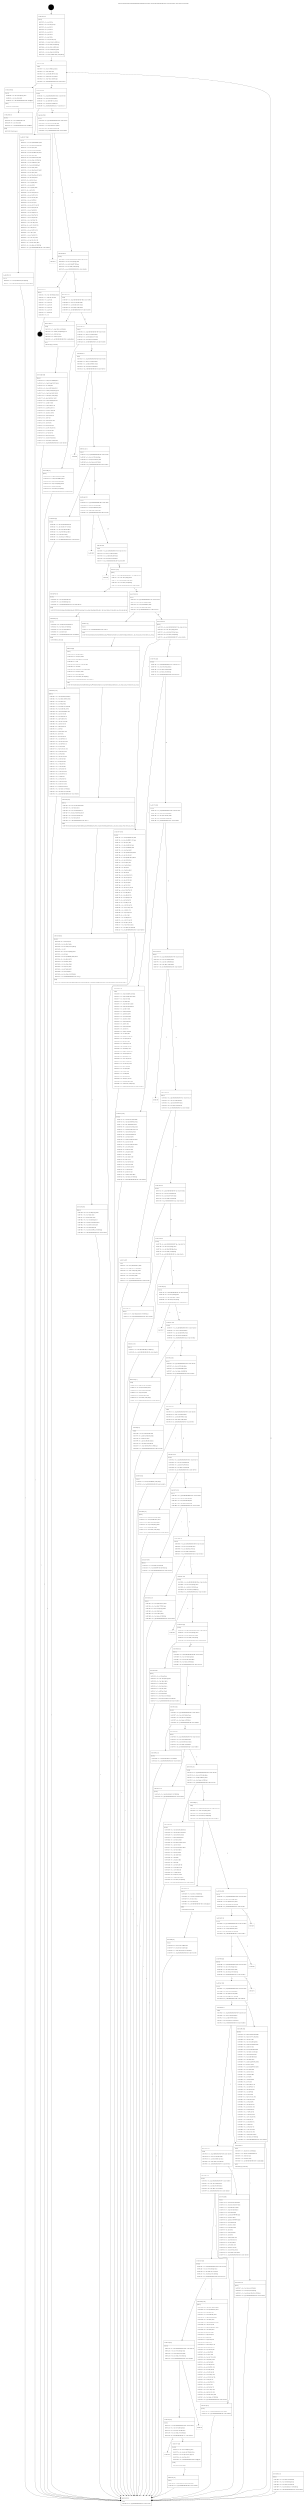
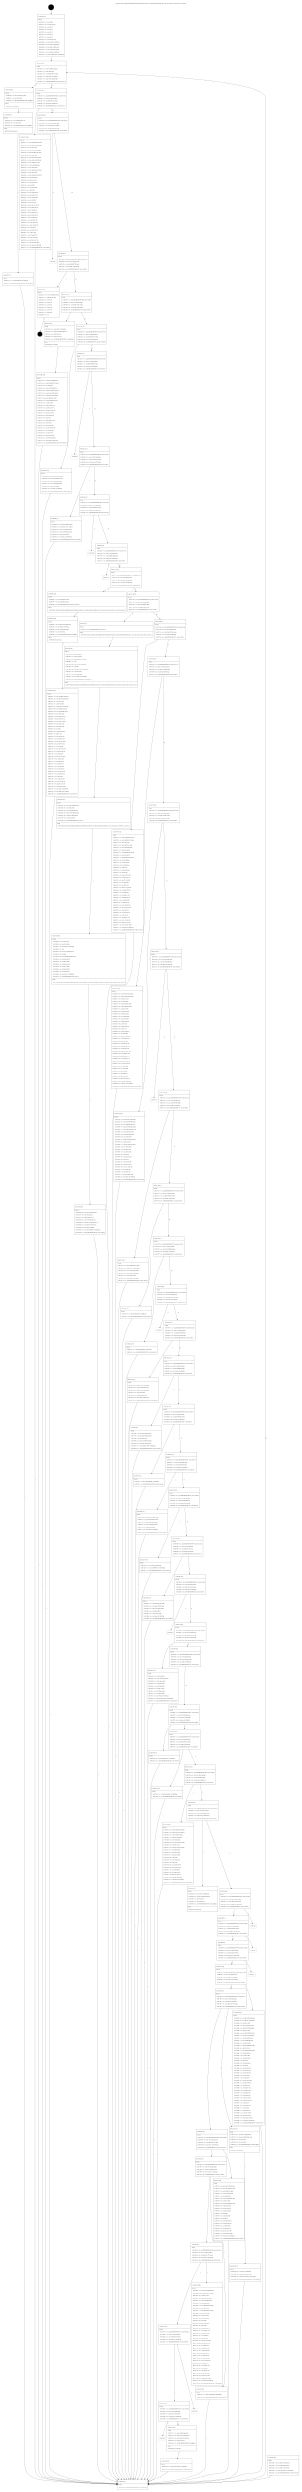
(182, 1946) -> none
